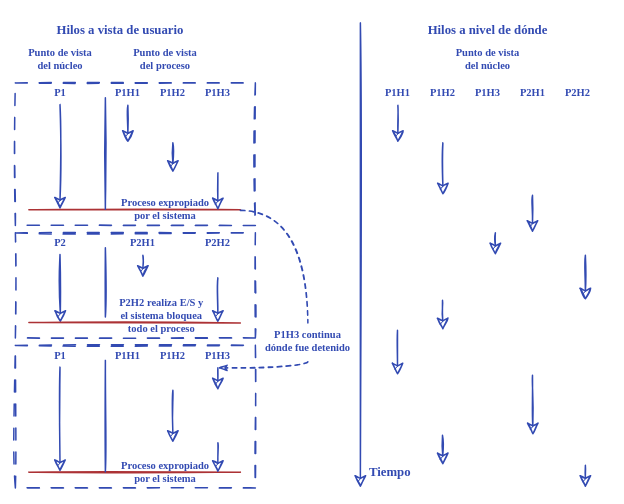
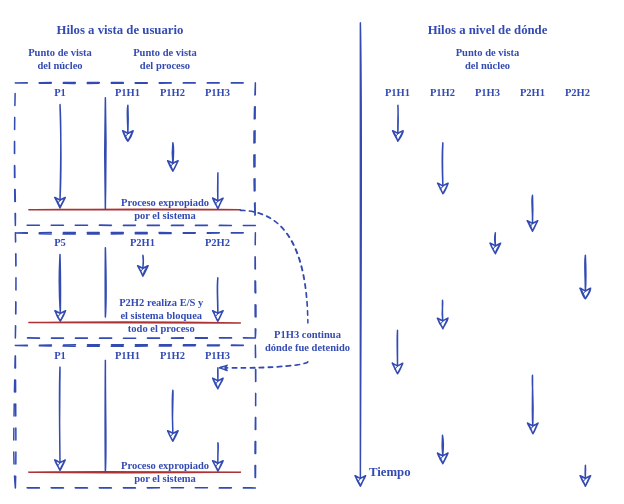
(60, 243) -> (60, 243)
